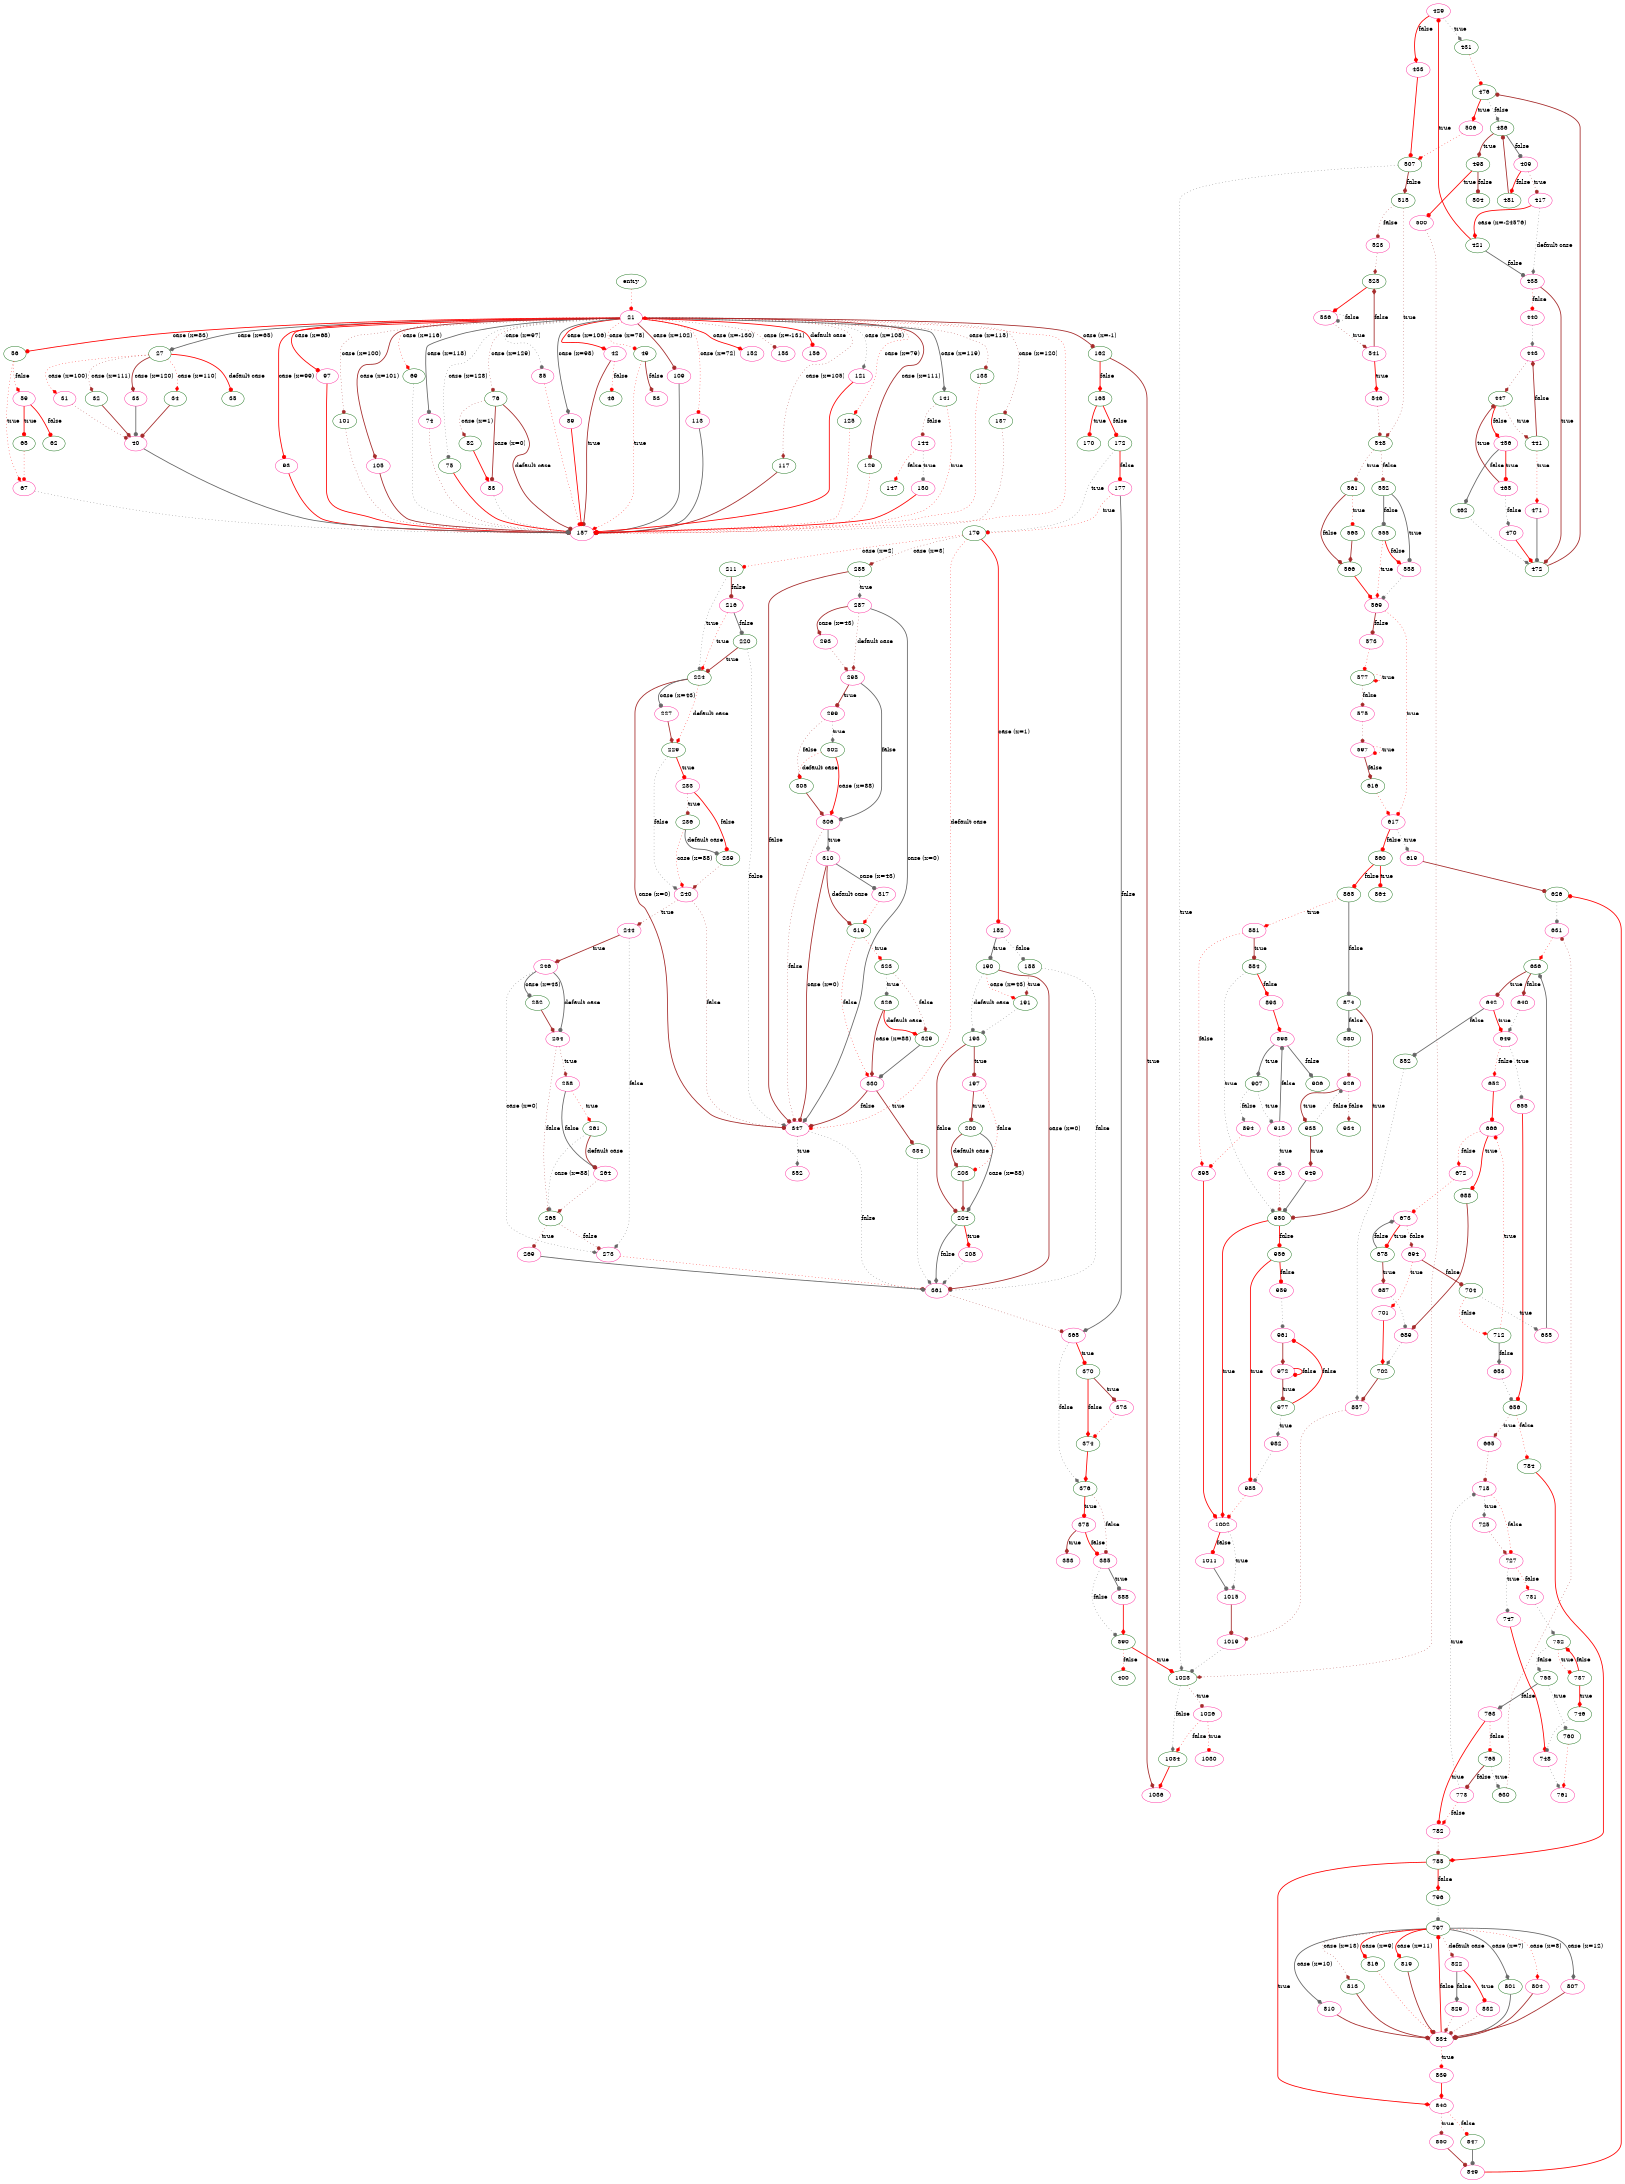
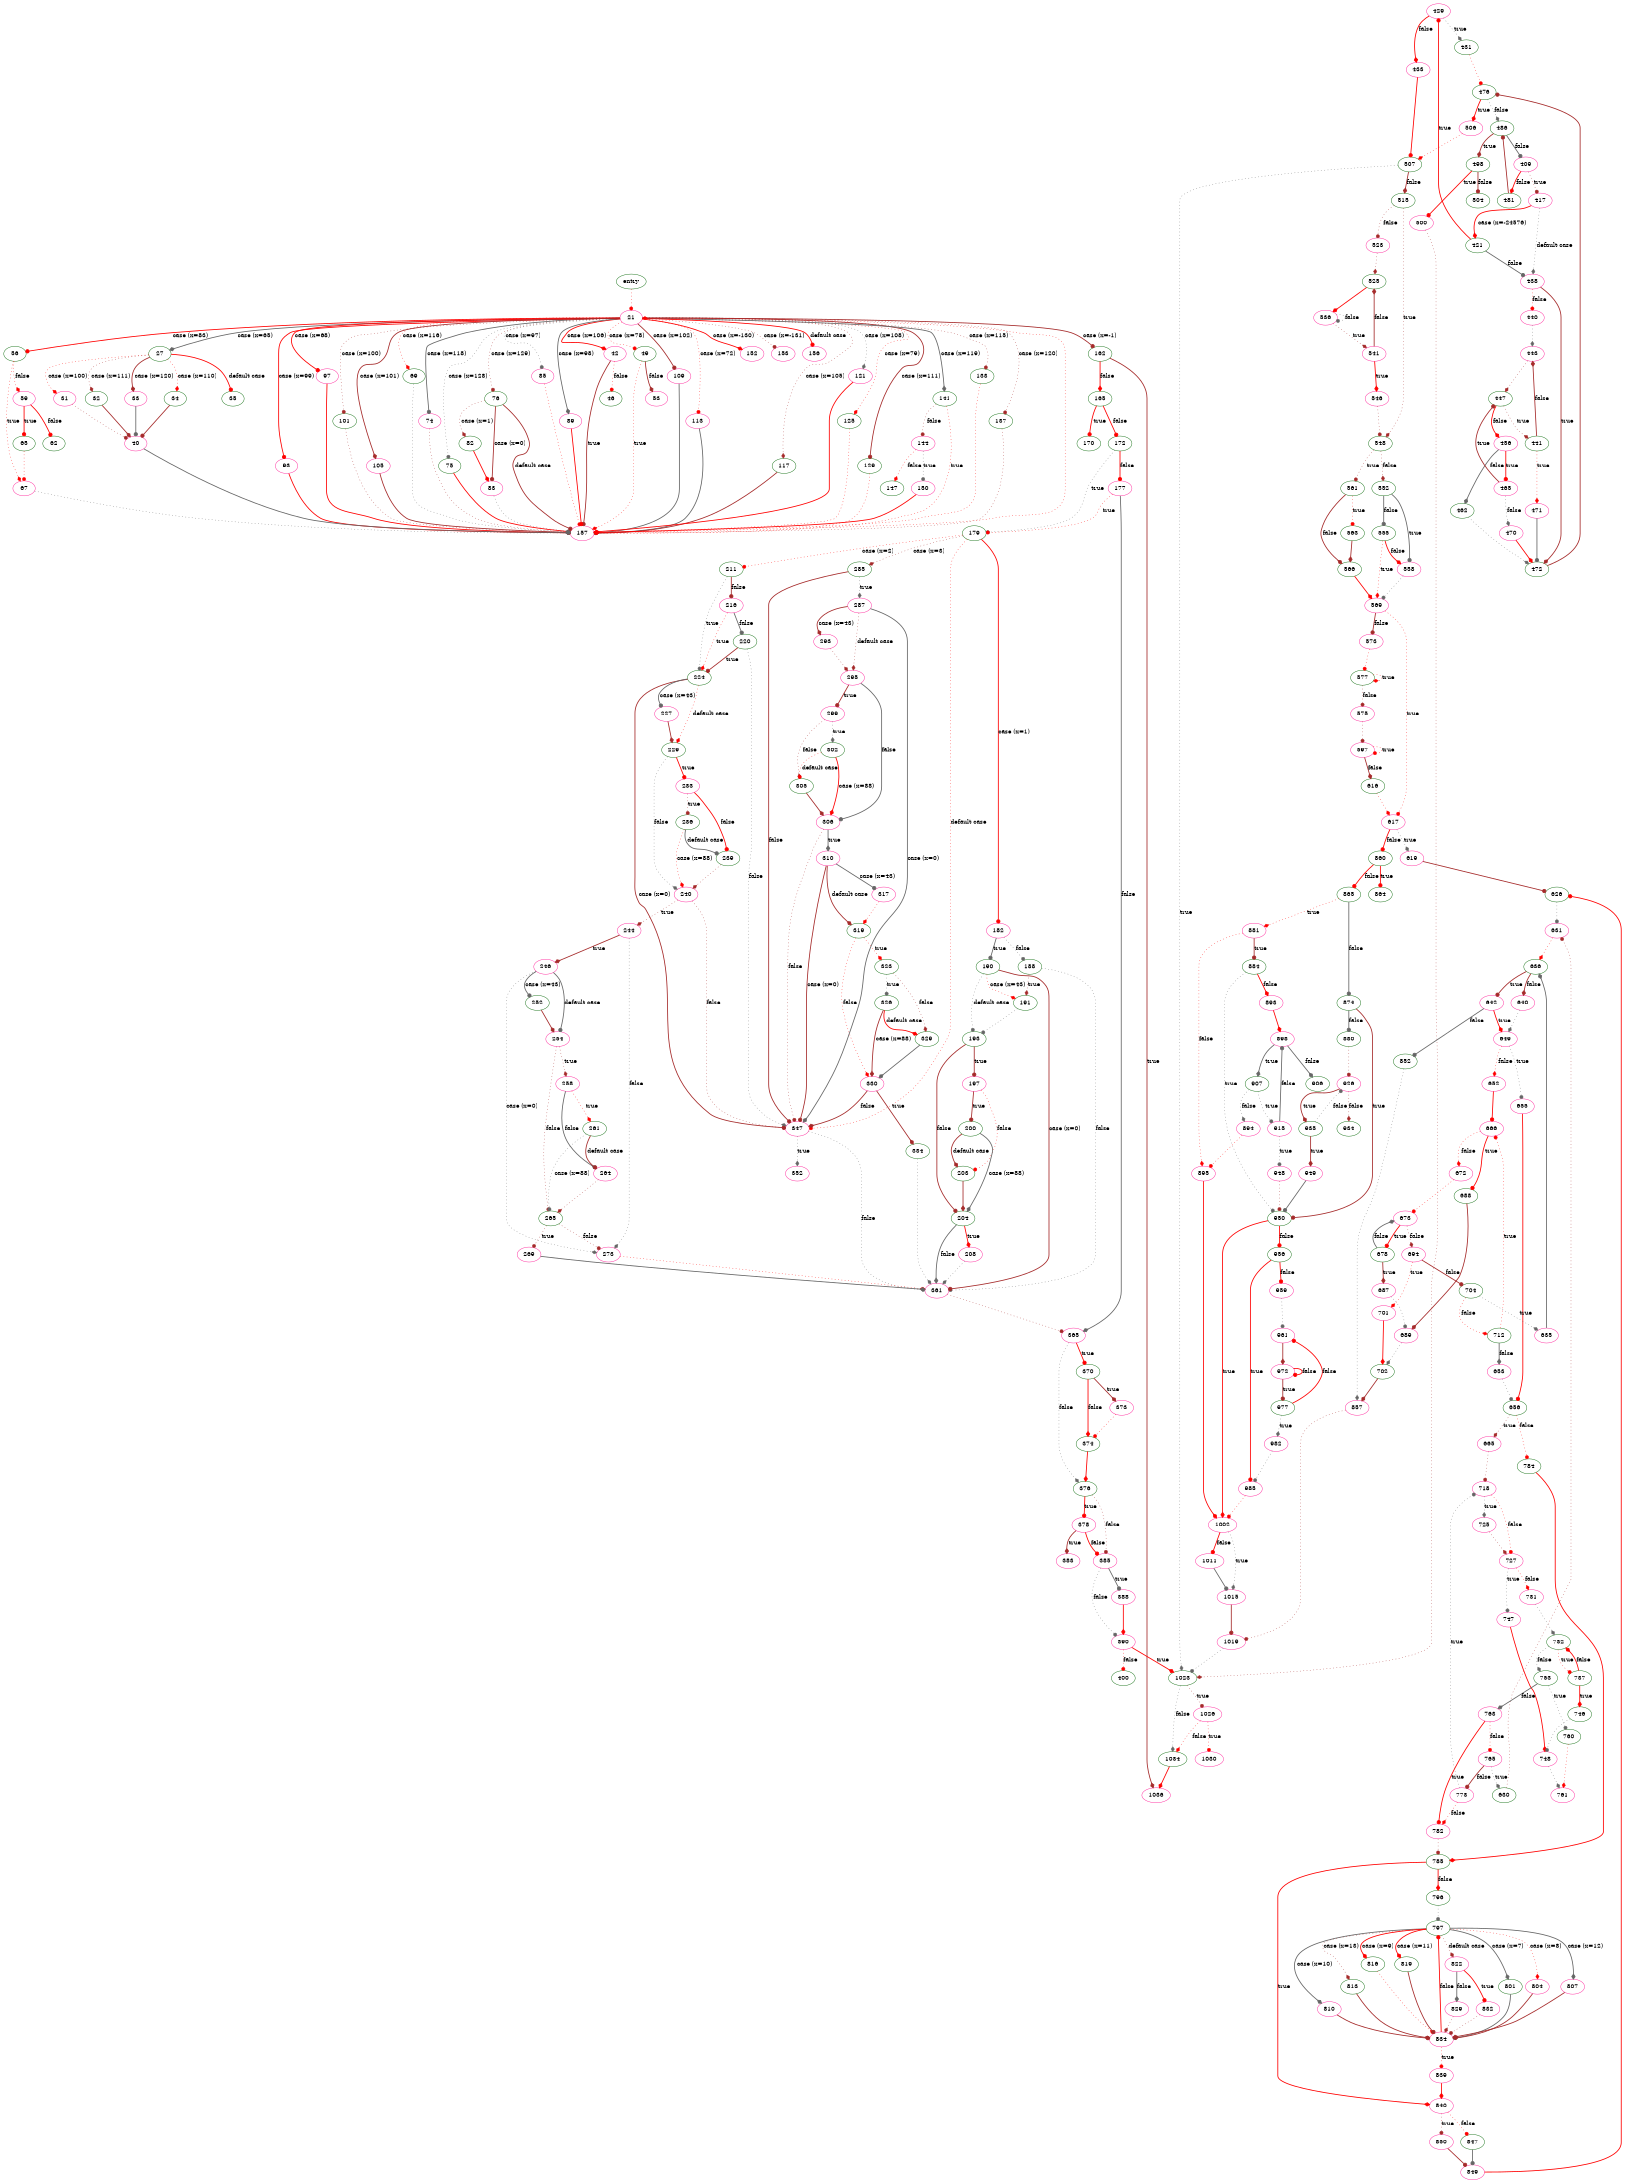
(1382, 464) -> (1382, 463)
(1123, 1642) -> (1123, 1642)
(1490, 1759) -> (1490, 1759)
